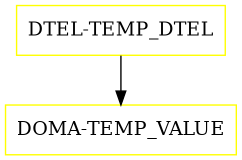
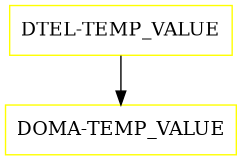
(121, 30) -> (121, 30)
